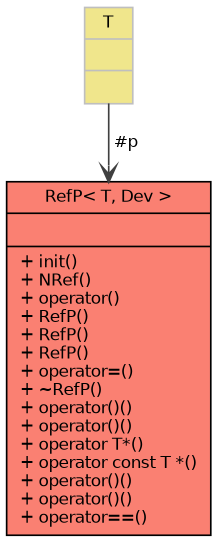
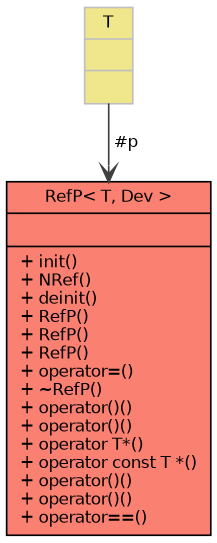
(71, 299) -> (59, 299)
